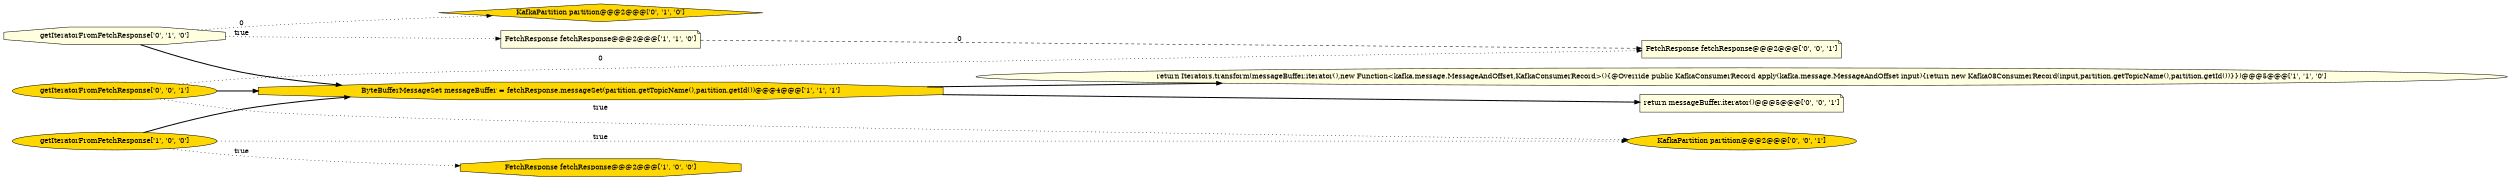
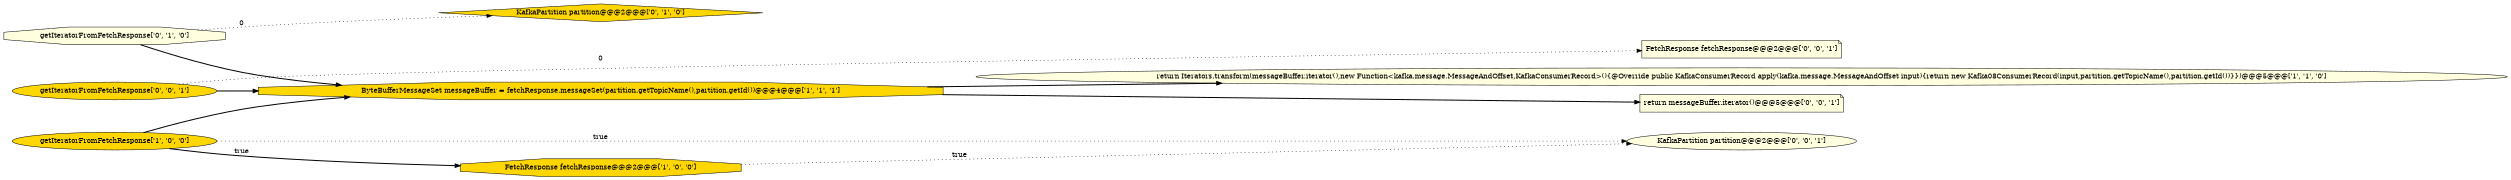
(601, 39) -> none
(891, 128) -> (1184, 154)
(1742, 141) -> (1742, 141)
(312, 160) -> (312, 160)
